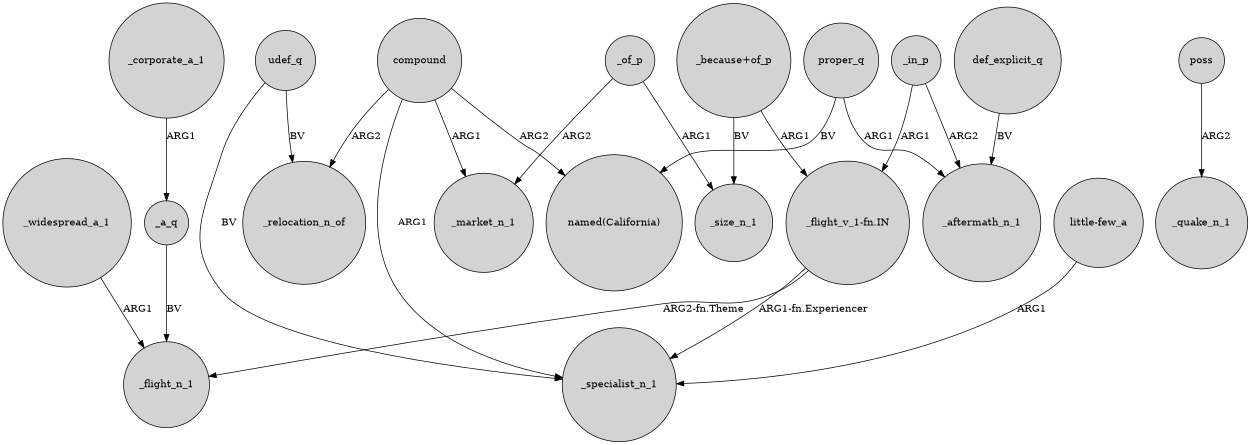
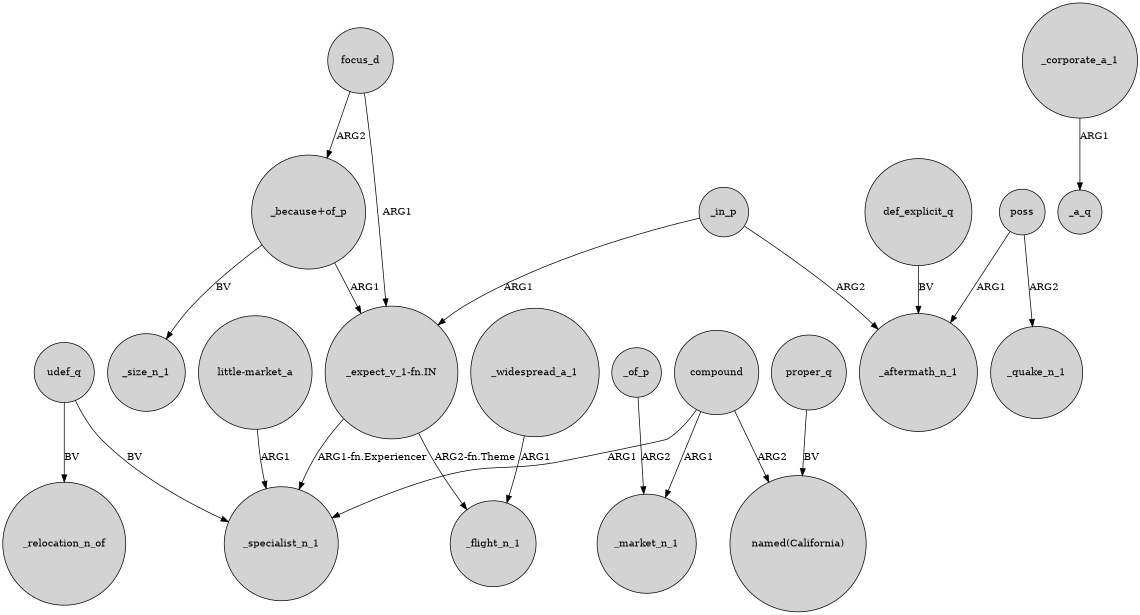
none -> (361, 61)
(358, 123) -> none
(676, 133) -> none
(879, 150) -> (982, 274)
(848, 223) -> (392, 372)
(1099, 223) -> (255, 372)
(167, 290) -> none
